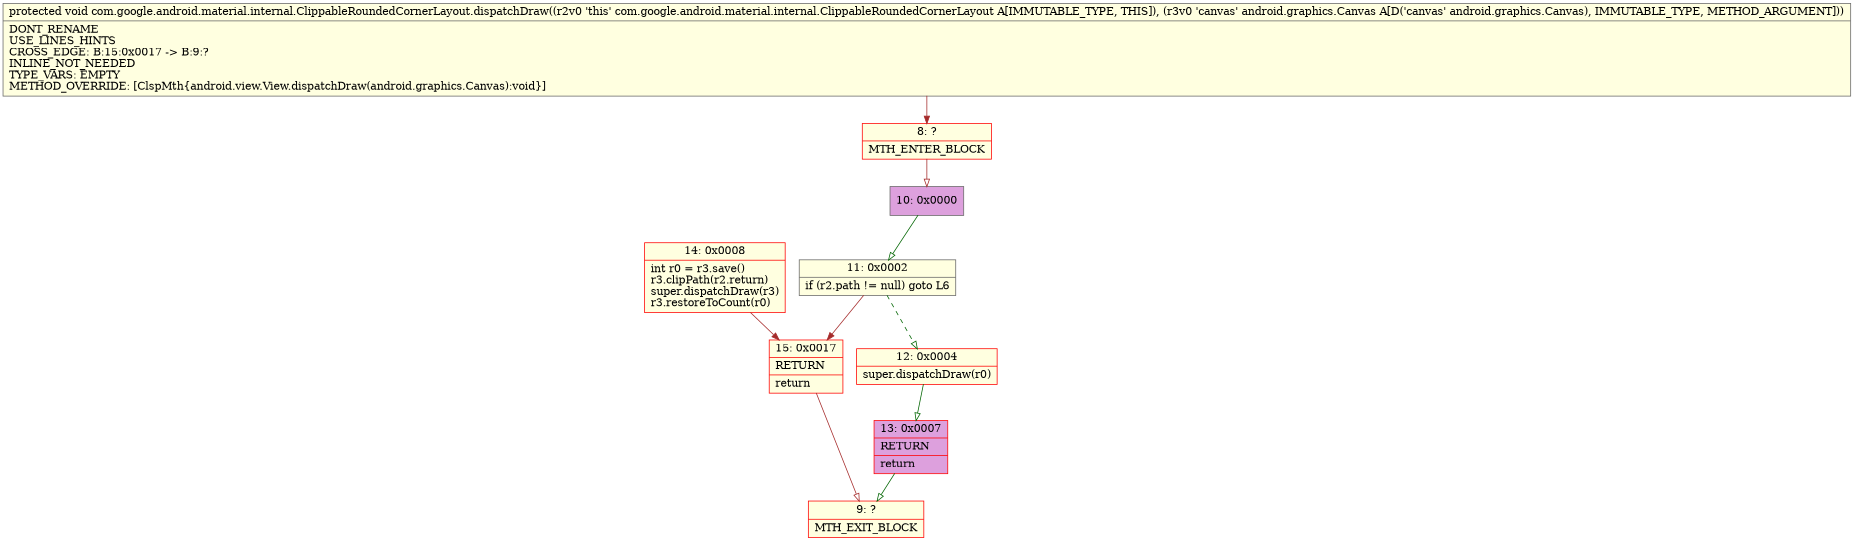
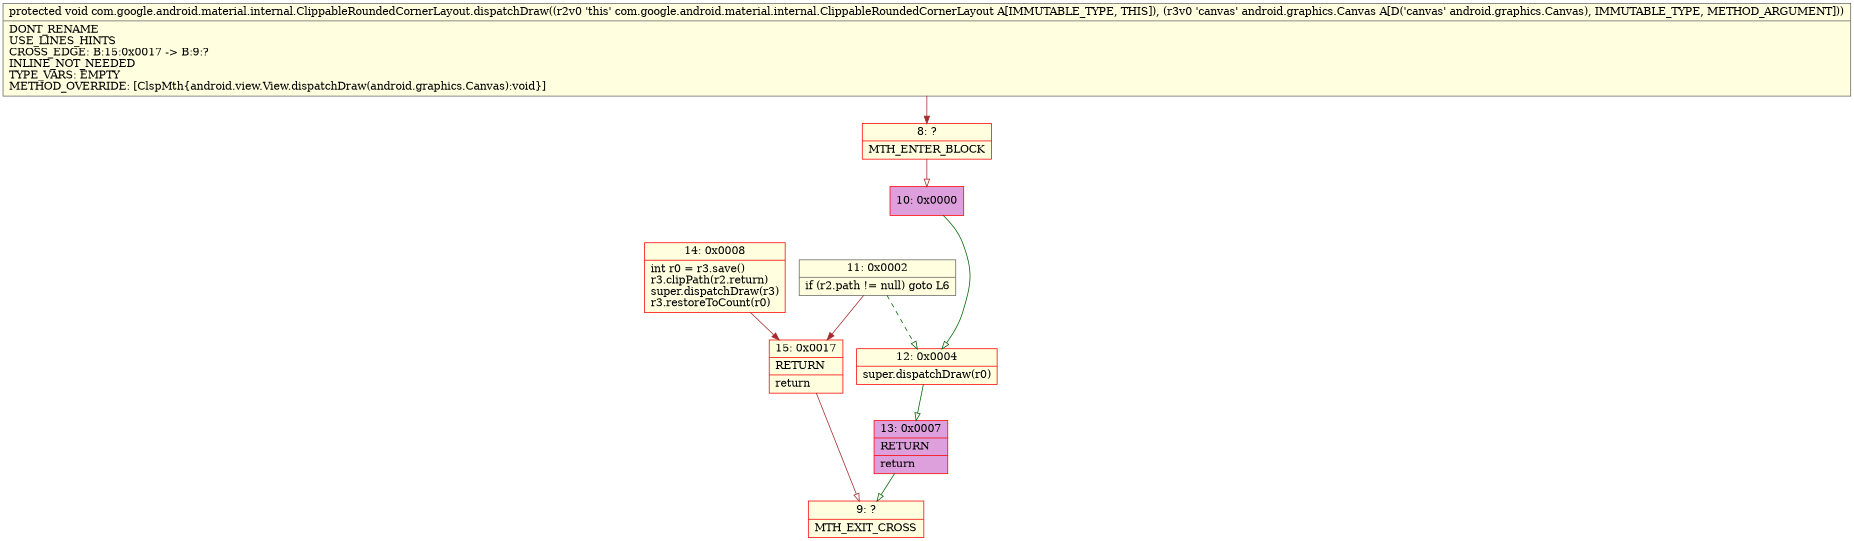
(927, 201) -> (927, 201)
(905, 234) -> (970, 278)
(866, 528) -> (866, 528)
